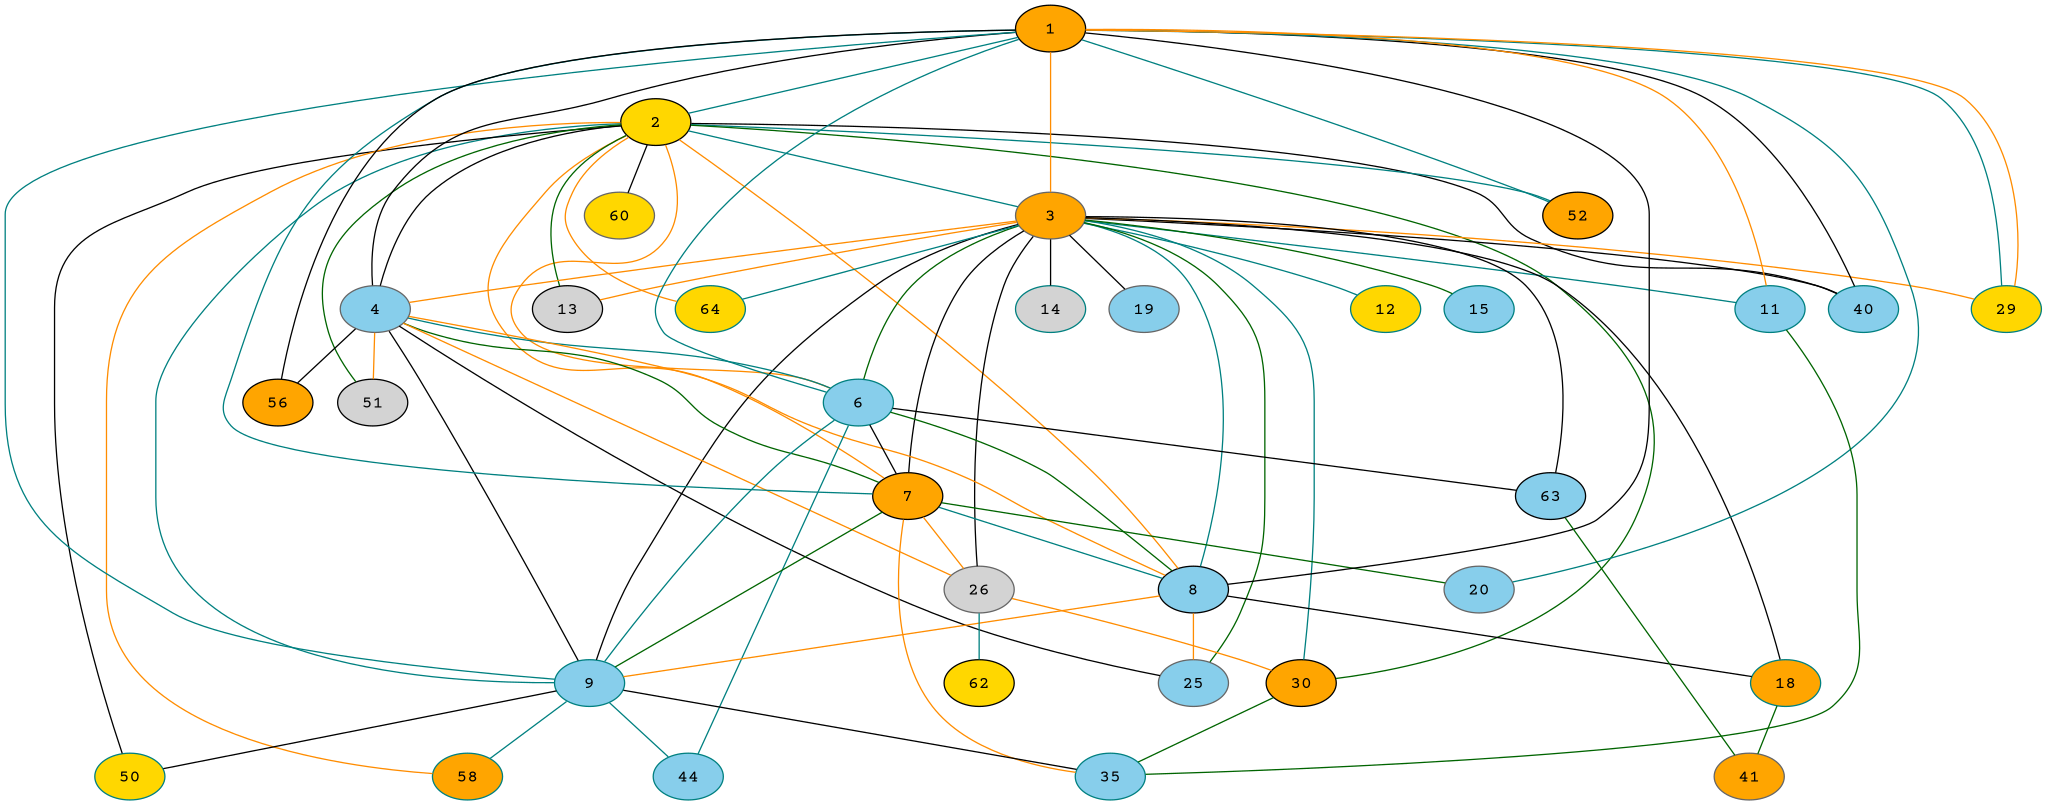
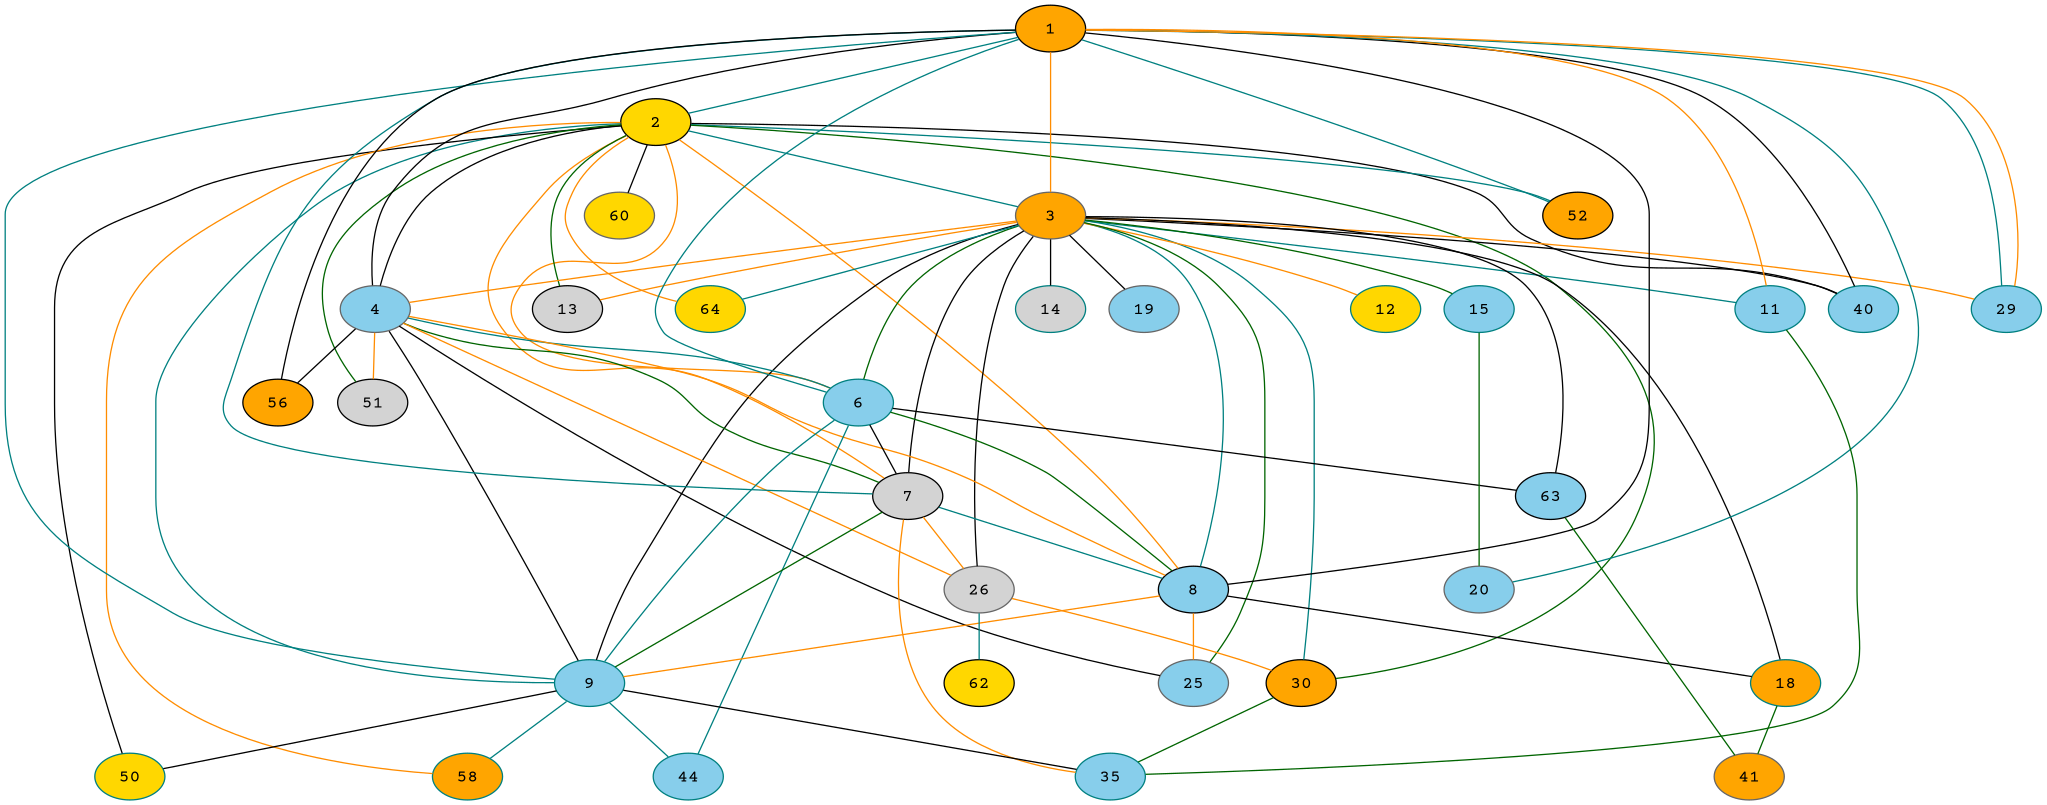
(1222, 254) -> (1222, 254)
(2006, 309) -> (2006, 309)
(908, 496) -> (908, 496)
(1193, 543) -> (1479, 449)
